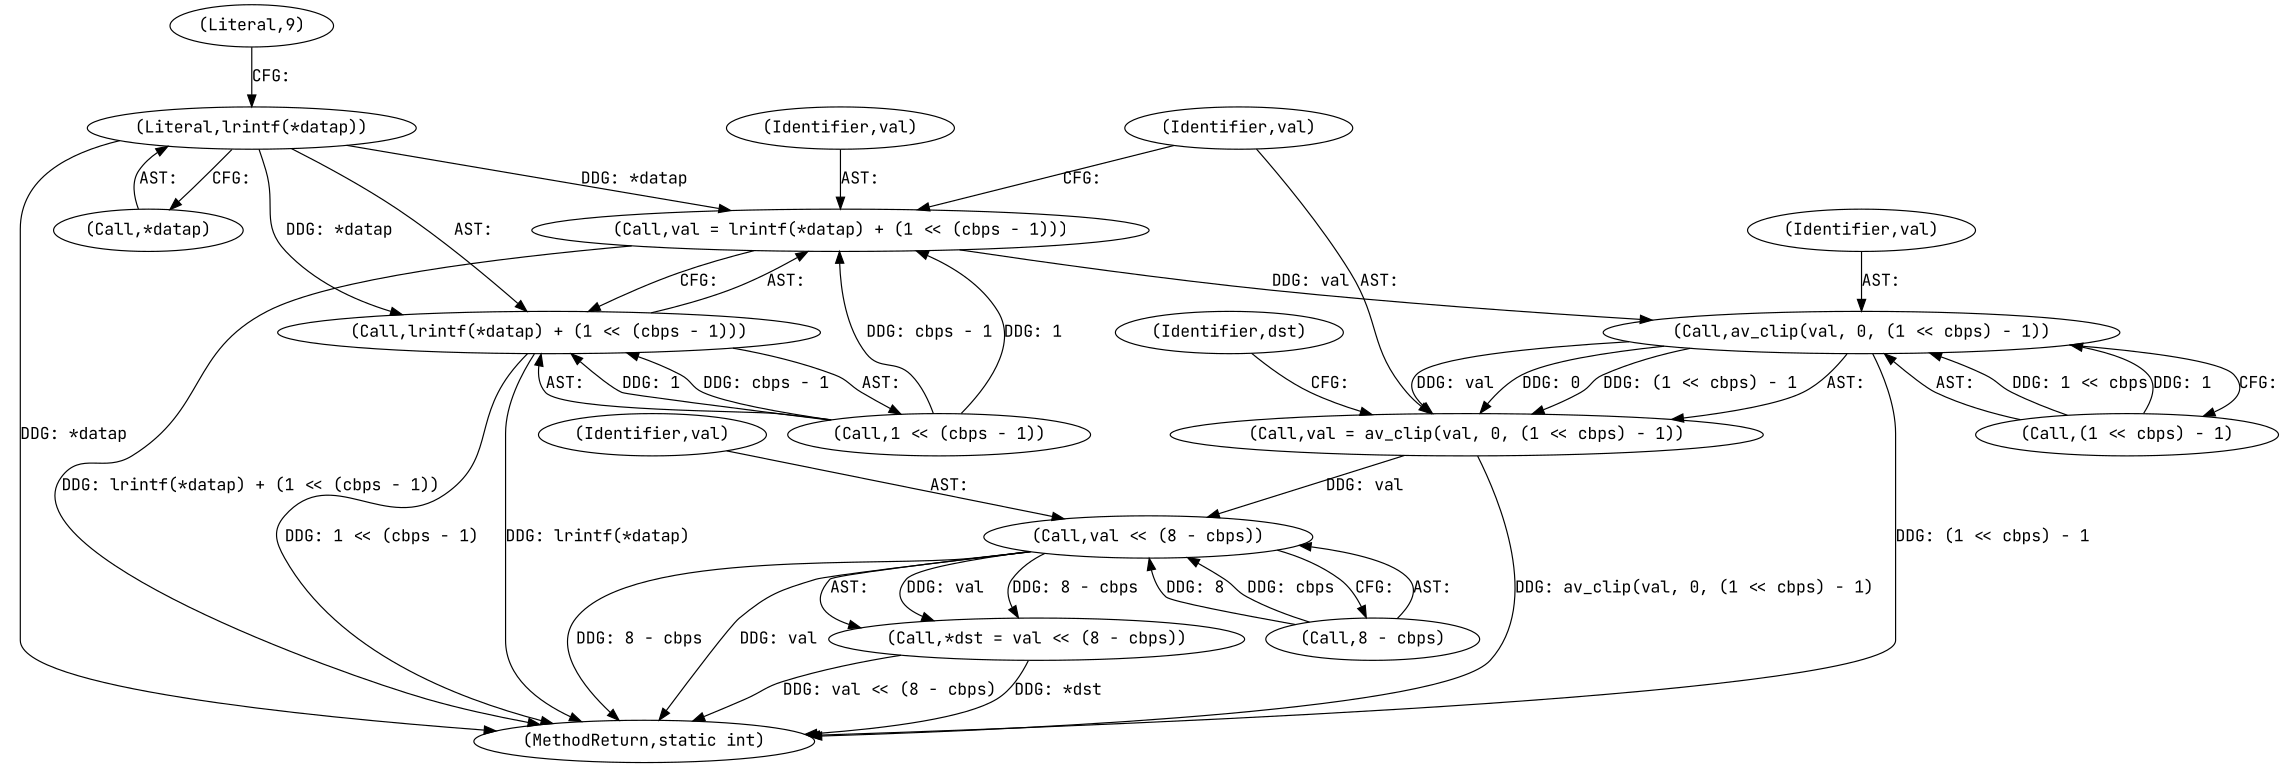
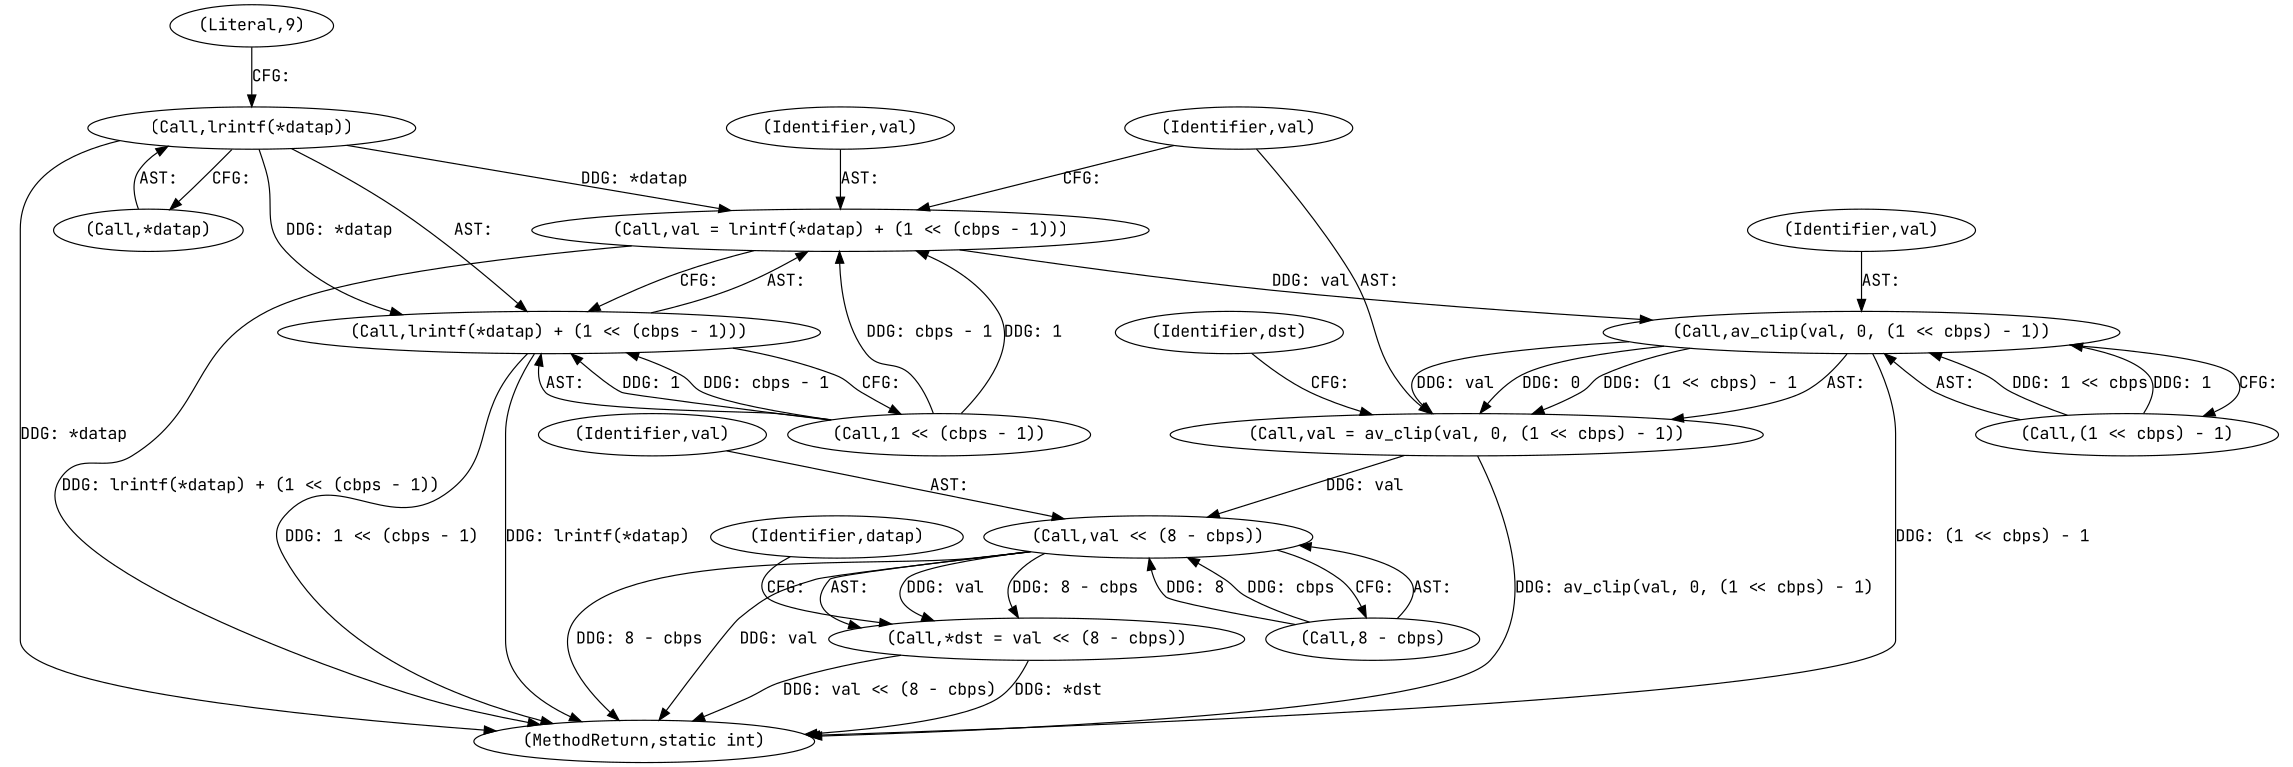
(252, 128) -> (252, 128)
(886, 384) -> (886, 384)
none -> (837, 537)
